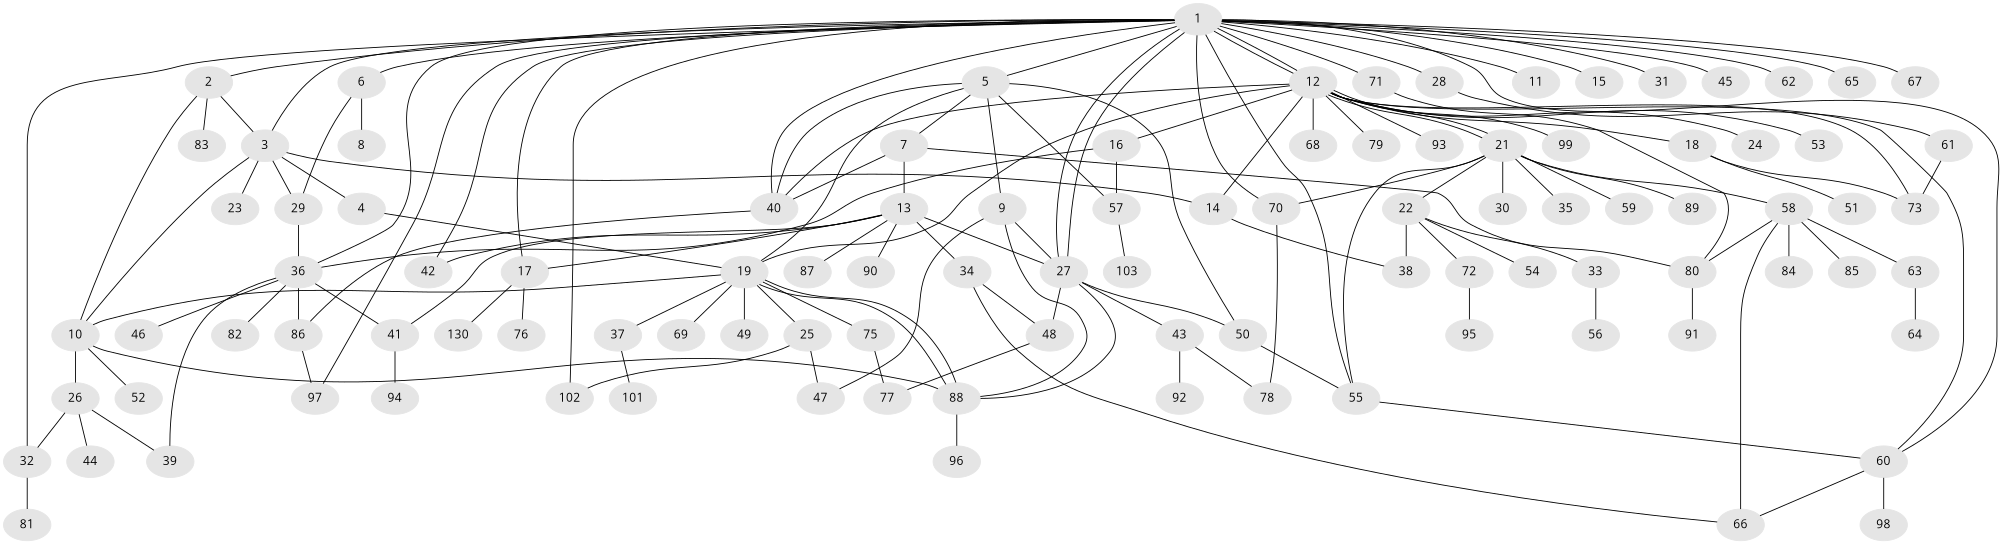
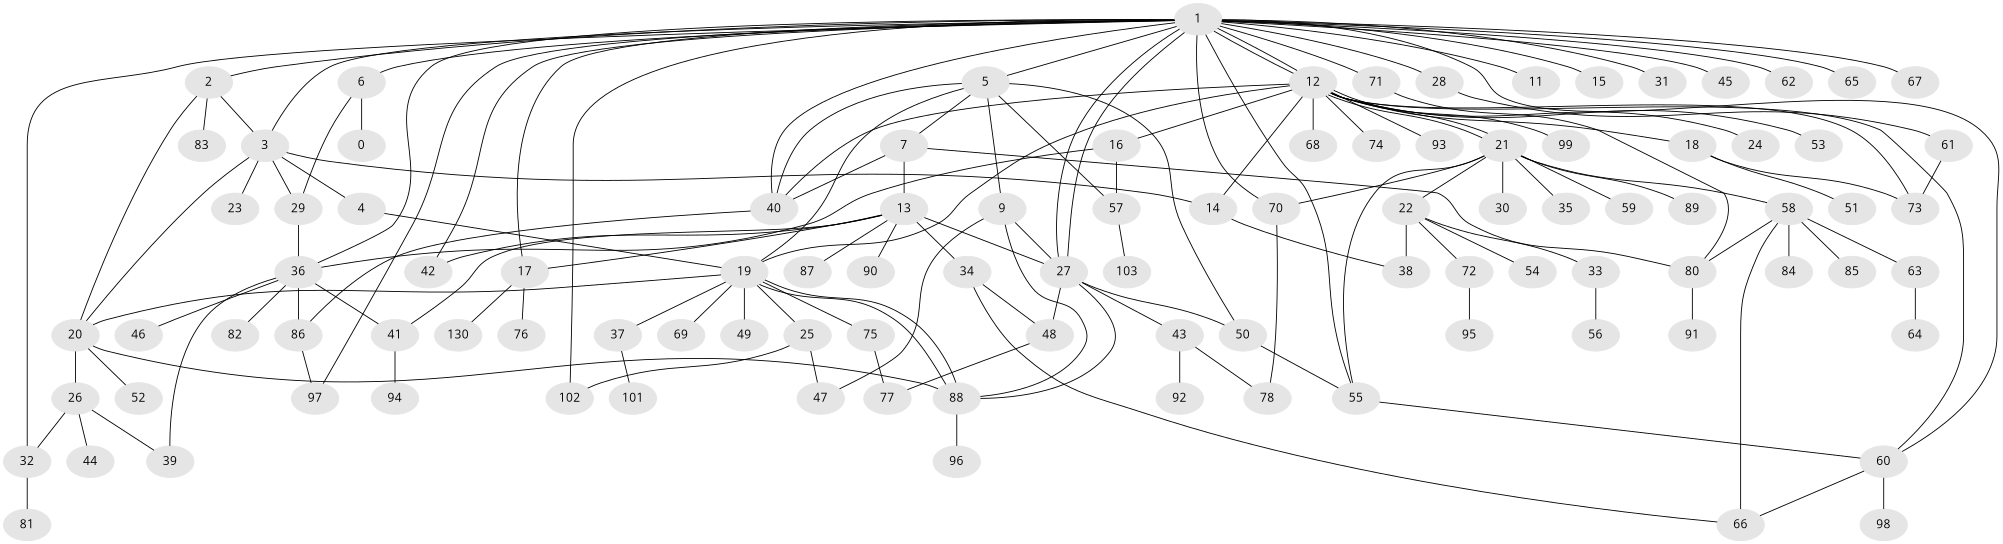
(362, 146) -> (362, 146)
(1376, 146) -> (1376, 146)
(75, 335) -> (75, 335)
